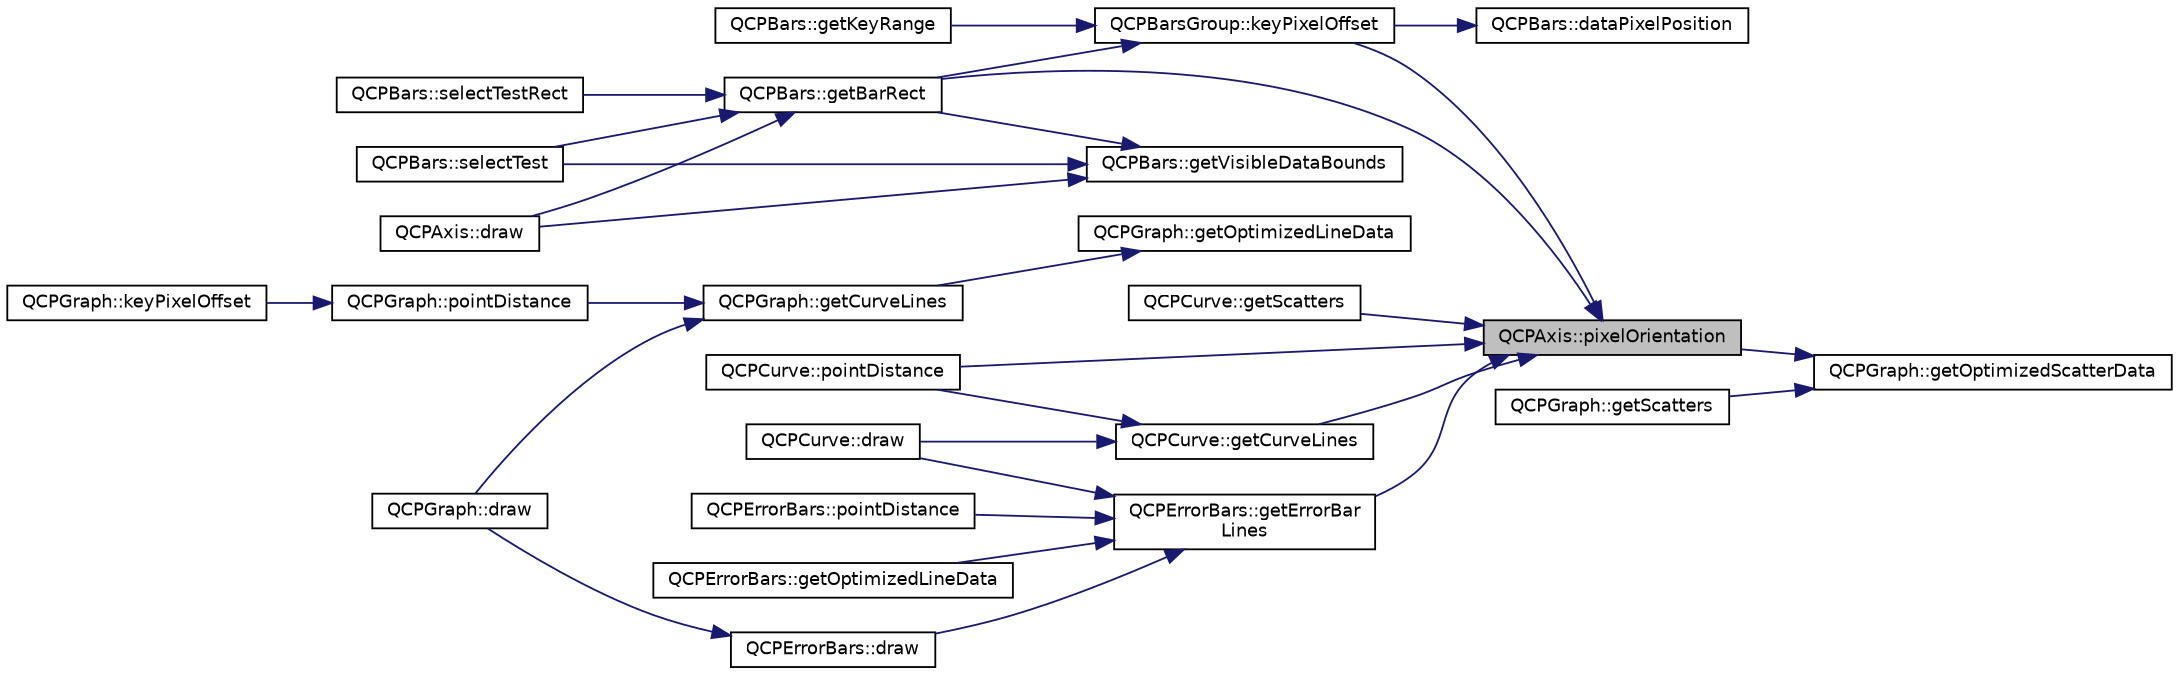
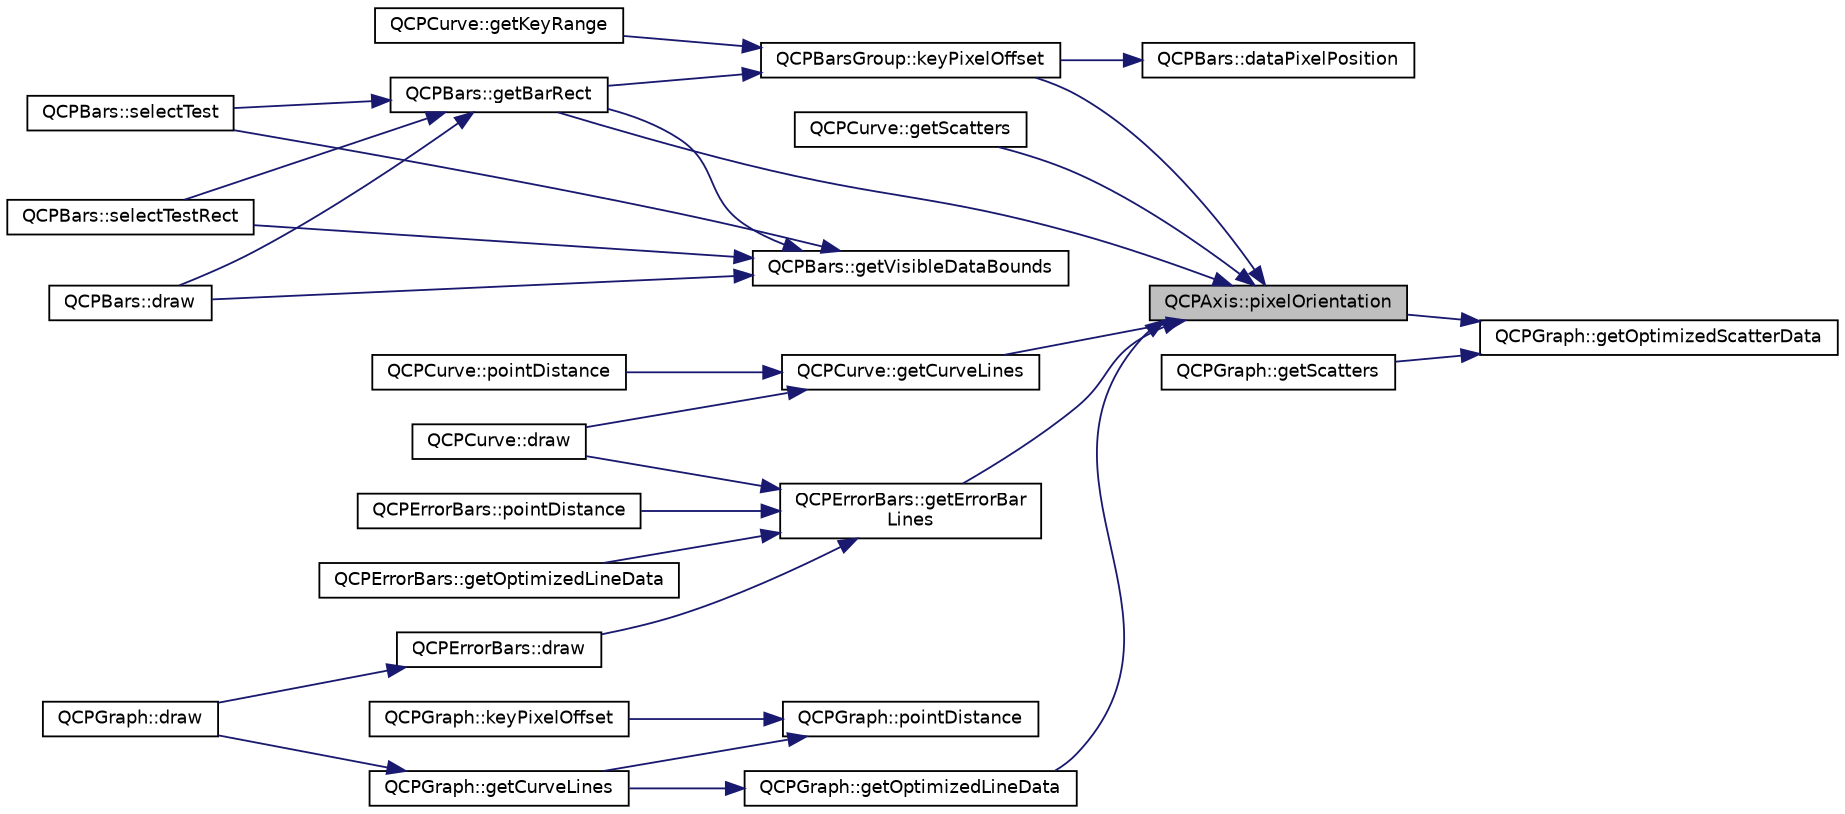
(833, 26) -> (499, 26)
(460, 234) -> (130, 303)
none -> (494, 241)
(636, 303) -> (696, 755)
(1213, 355) -> (1112, 555)
